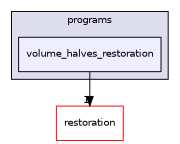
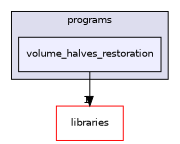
(90, 123) -> (90, 123)
